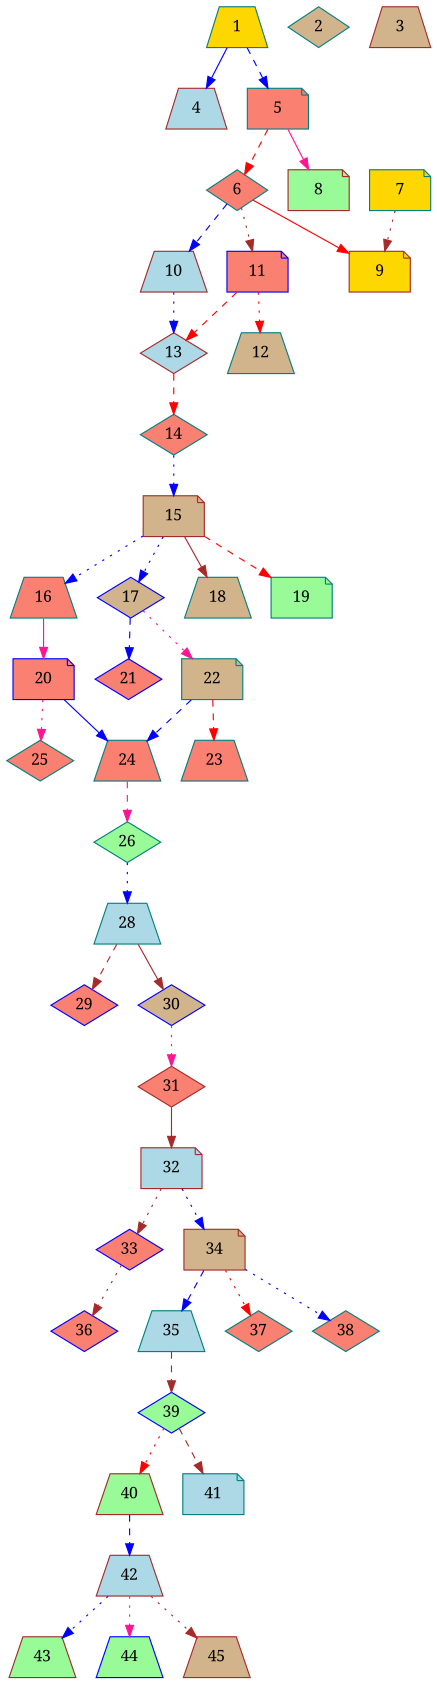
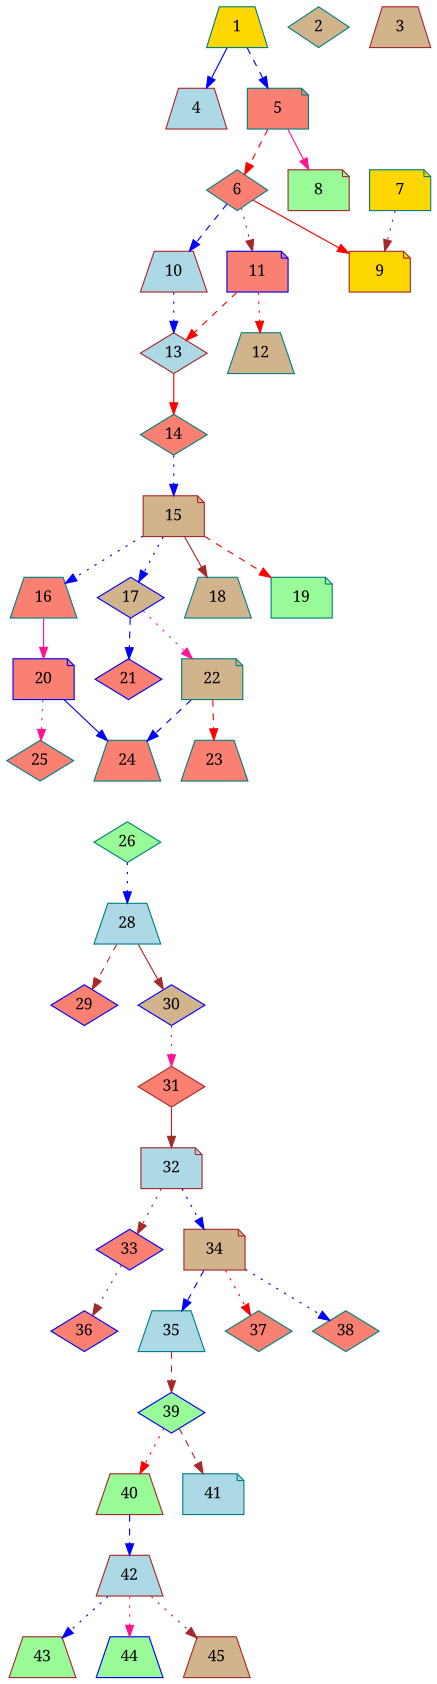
(174, 388) -> (174, 388)
(127, 796) -> none
